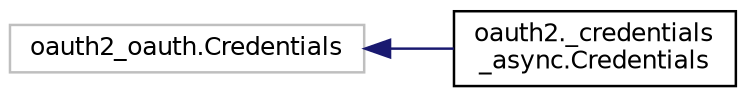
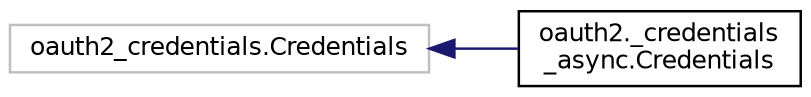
(187, 49) -> (220, 49)
